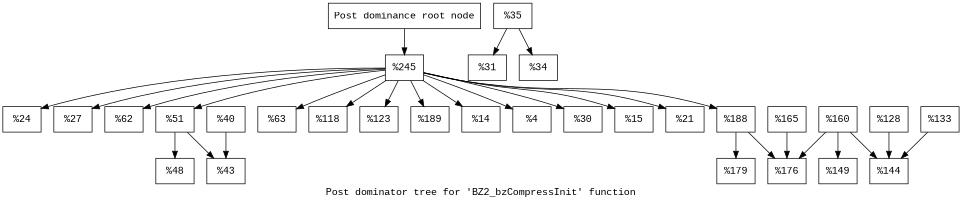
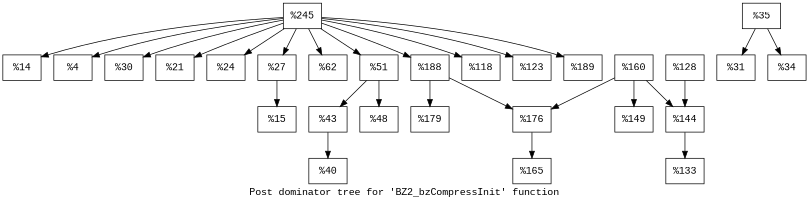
(404, 16) -> none
(558, 94) -> (277, 90)
(277, 119) -> none
(226, 142) -> (328, 142)
(787, 142) -> (532, 142)
(917, 143) -> (685, 142)
